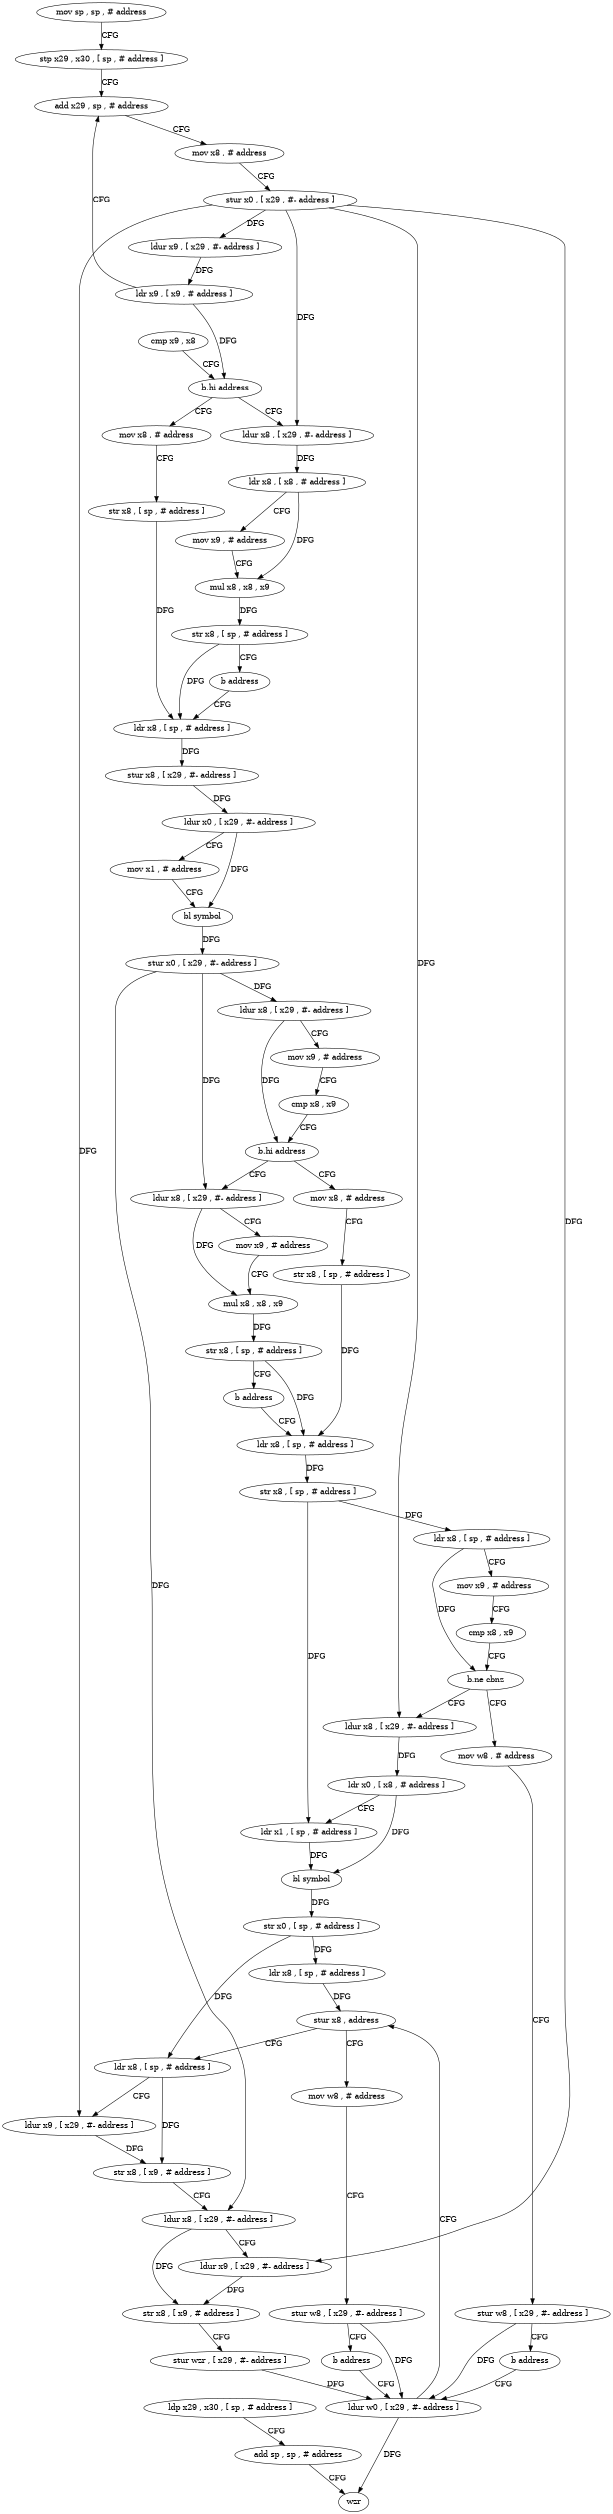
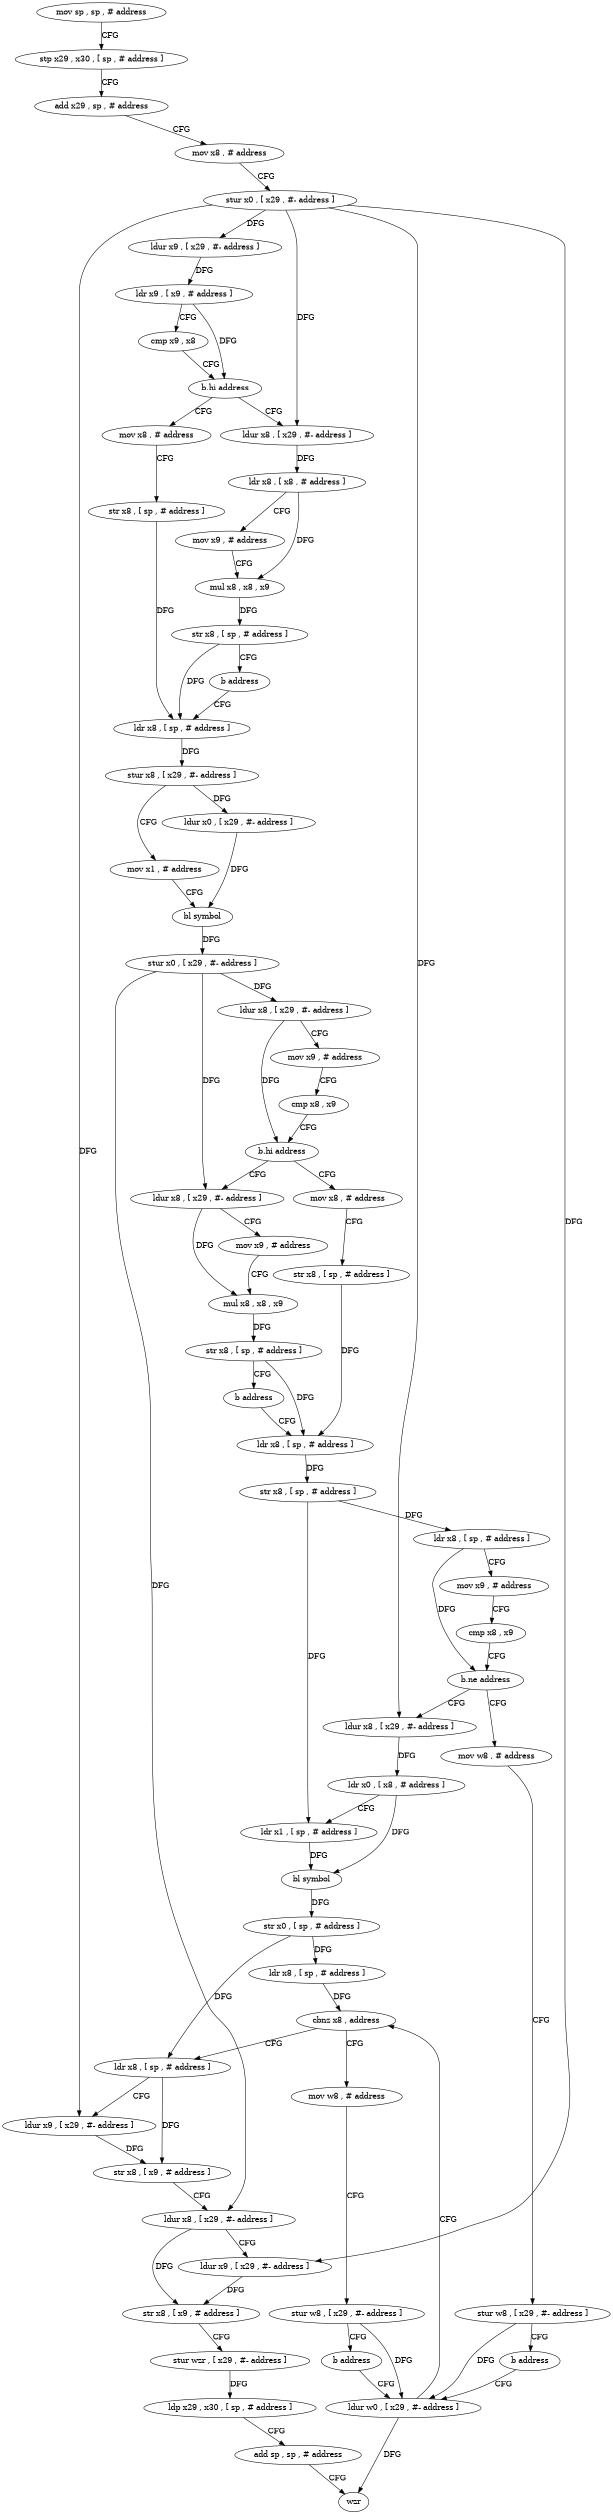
(93, 216) -> (179, 315)
(204, 845) -> (139, 817)
(486, 1680) -> (486, 1680)
(346, 2021) -> (346, 2021)
(314, 2384) -> (230, 2382)
